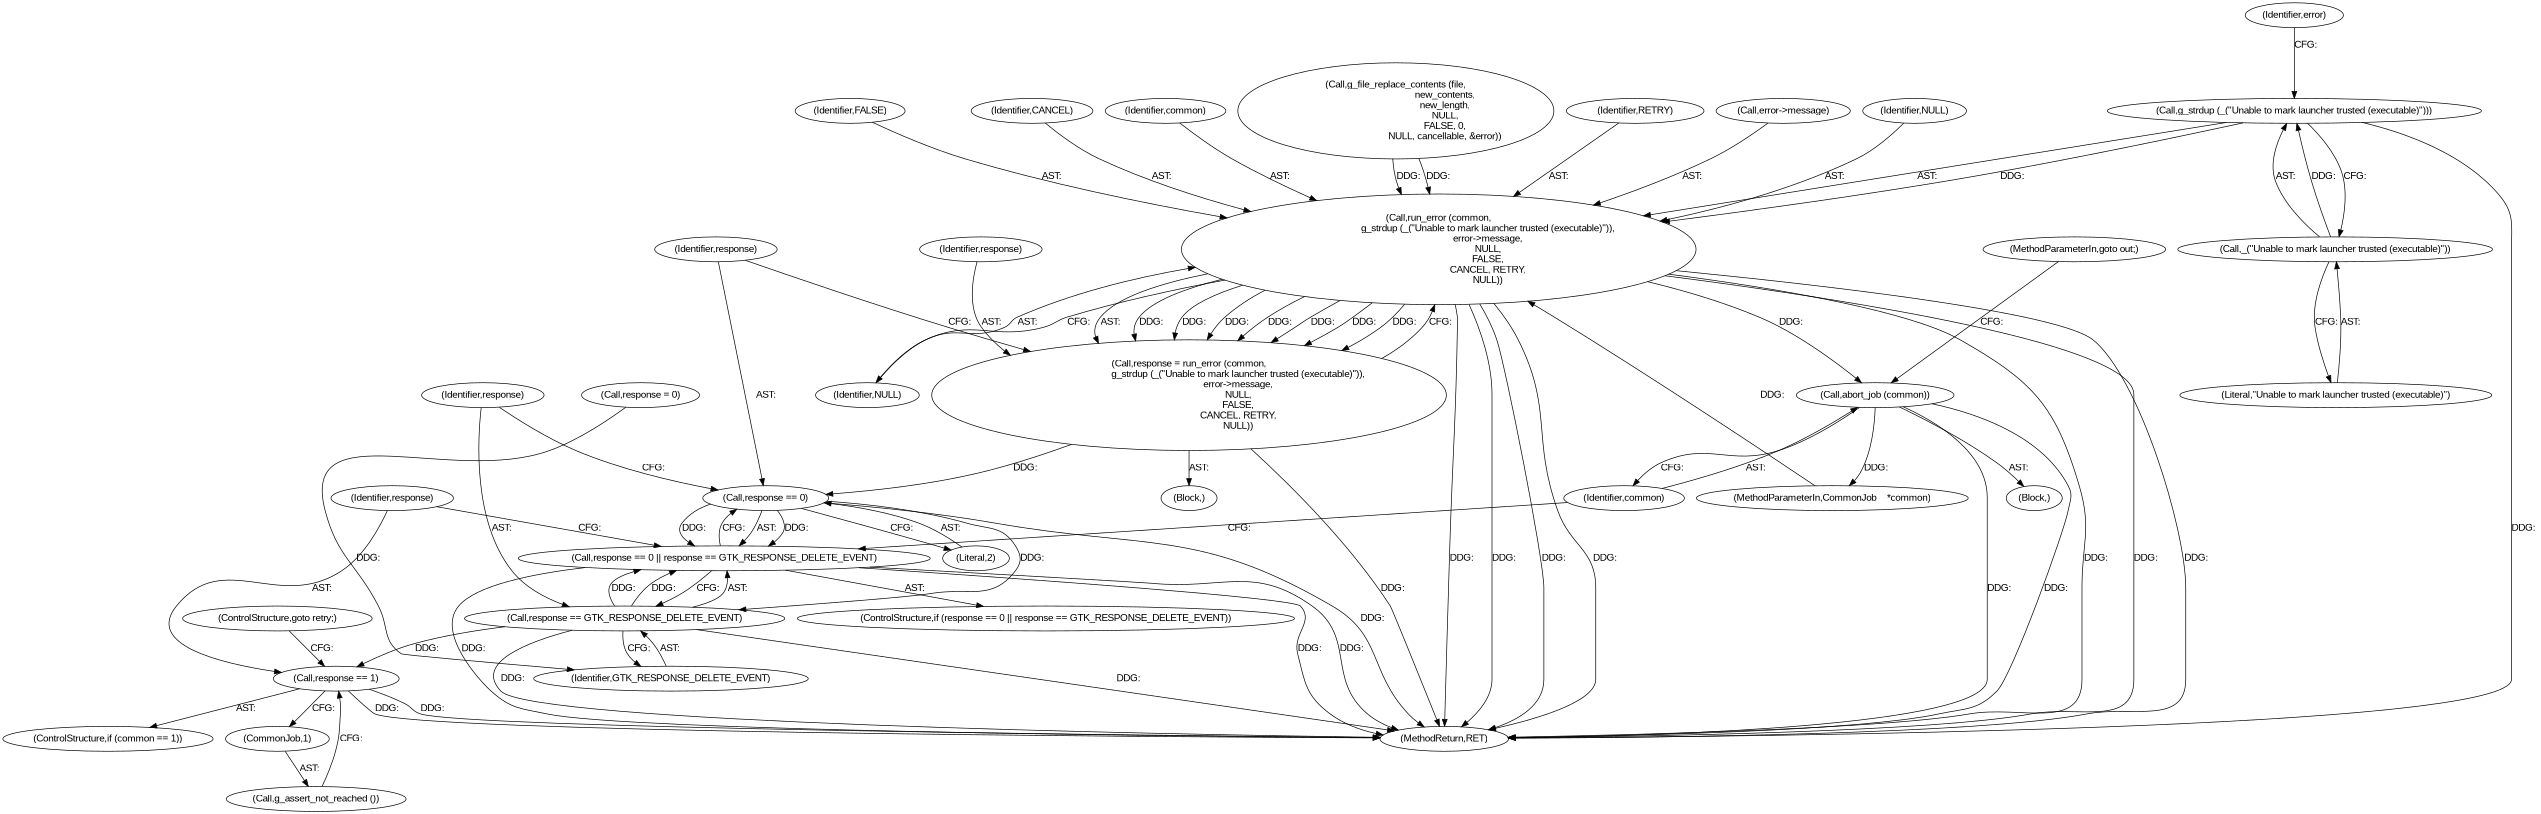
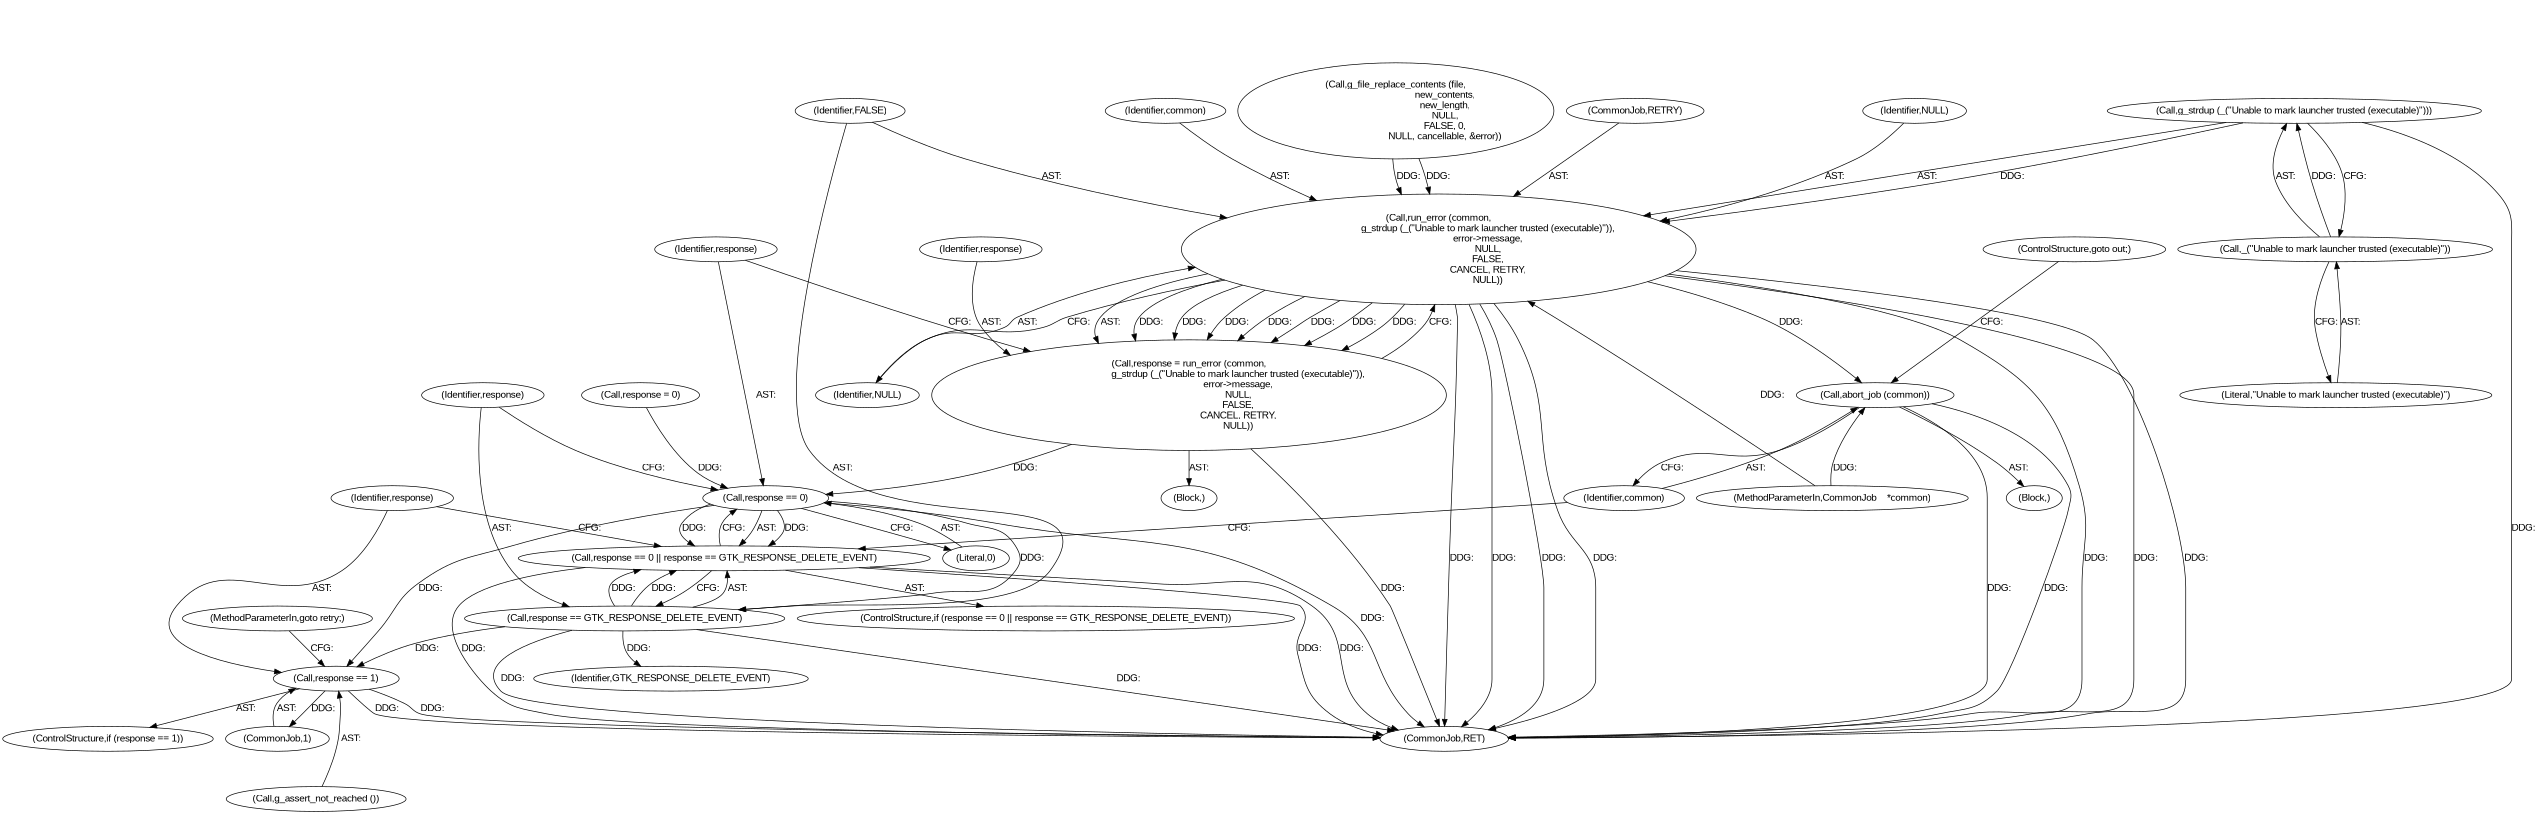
(2294, 15) -> none
(1032, 111) -> none
(1635, 111) -> (1635, 111)
(1783, 111) -> none
(2074, 249) -> (2074, 249)
(1870, 446) -> (1839, 447)
(324, 499) -> (677, 453)
none -> (513, 546)
(976, 558) -> (976, 558)
(277, 618) -> (277, 618)
(640, 649) -> (640, 649)
(658, 650) -> (939, 506)
(325, 709) -> (325, 709)
(108, 739) -> (108, 739)
(352, 739) -> (352, 739)
(1444, 739) -> (1444, 739)
(295, 766) -> (275, 706)
